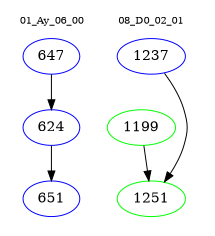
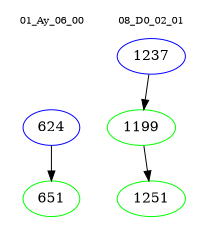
(51, 56) -> none
(187, 123) -> (147, 87)
(51, 199) -> (51, 199)
